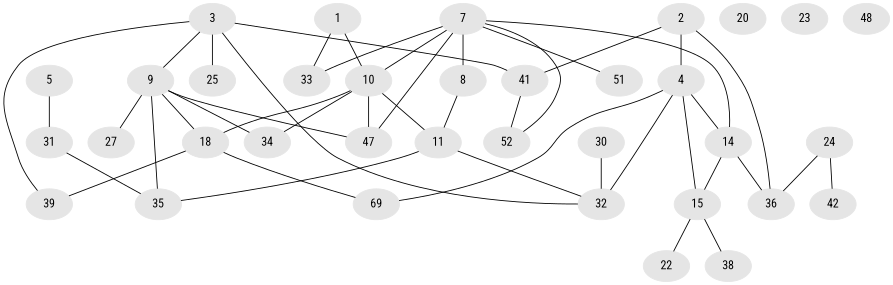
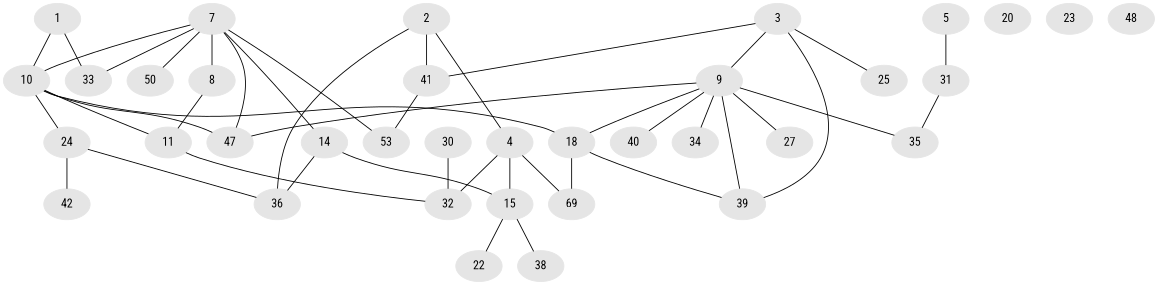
(619, 81) -> (150, 81)
(318, 112) -> (47, 112)
(705, 112) -> none
(507, 142) -> (386, 142)
none -> (633, 142)
none -> (731, 142)
(373, 173) -> none
(313, 178) -> none
